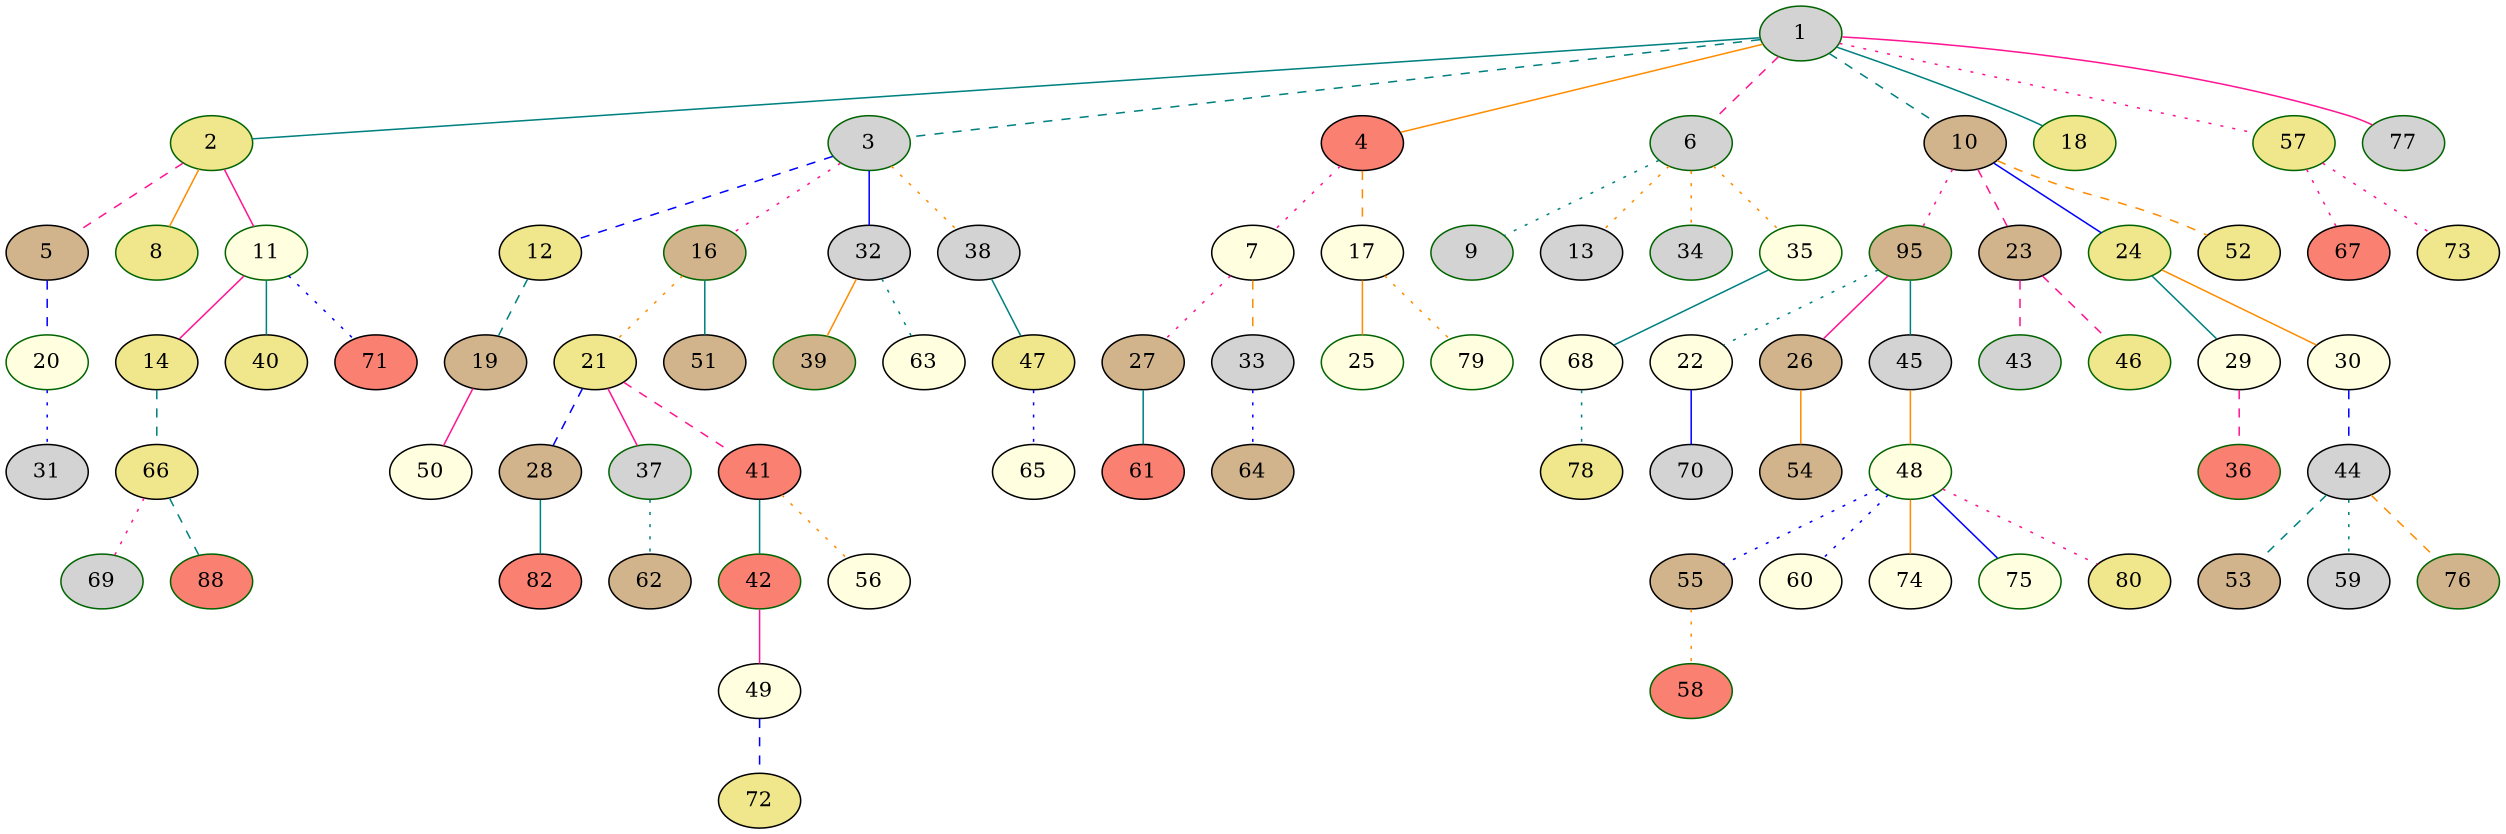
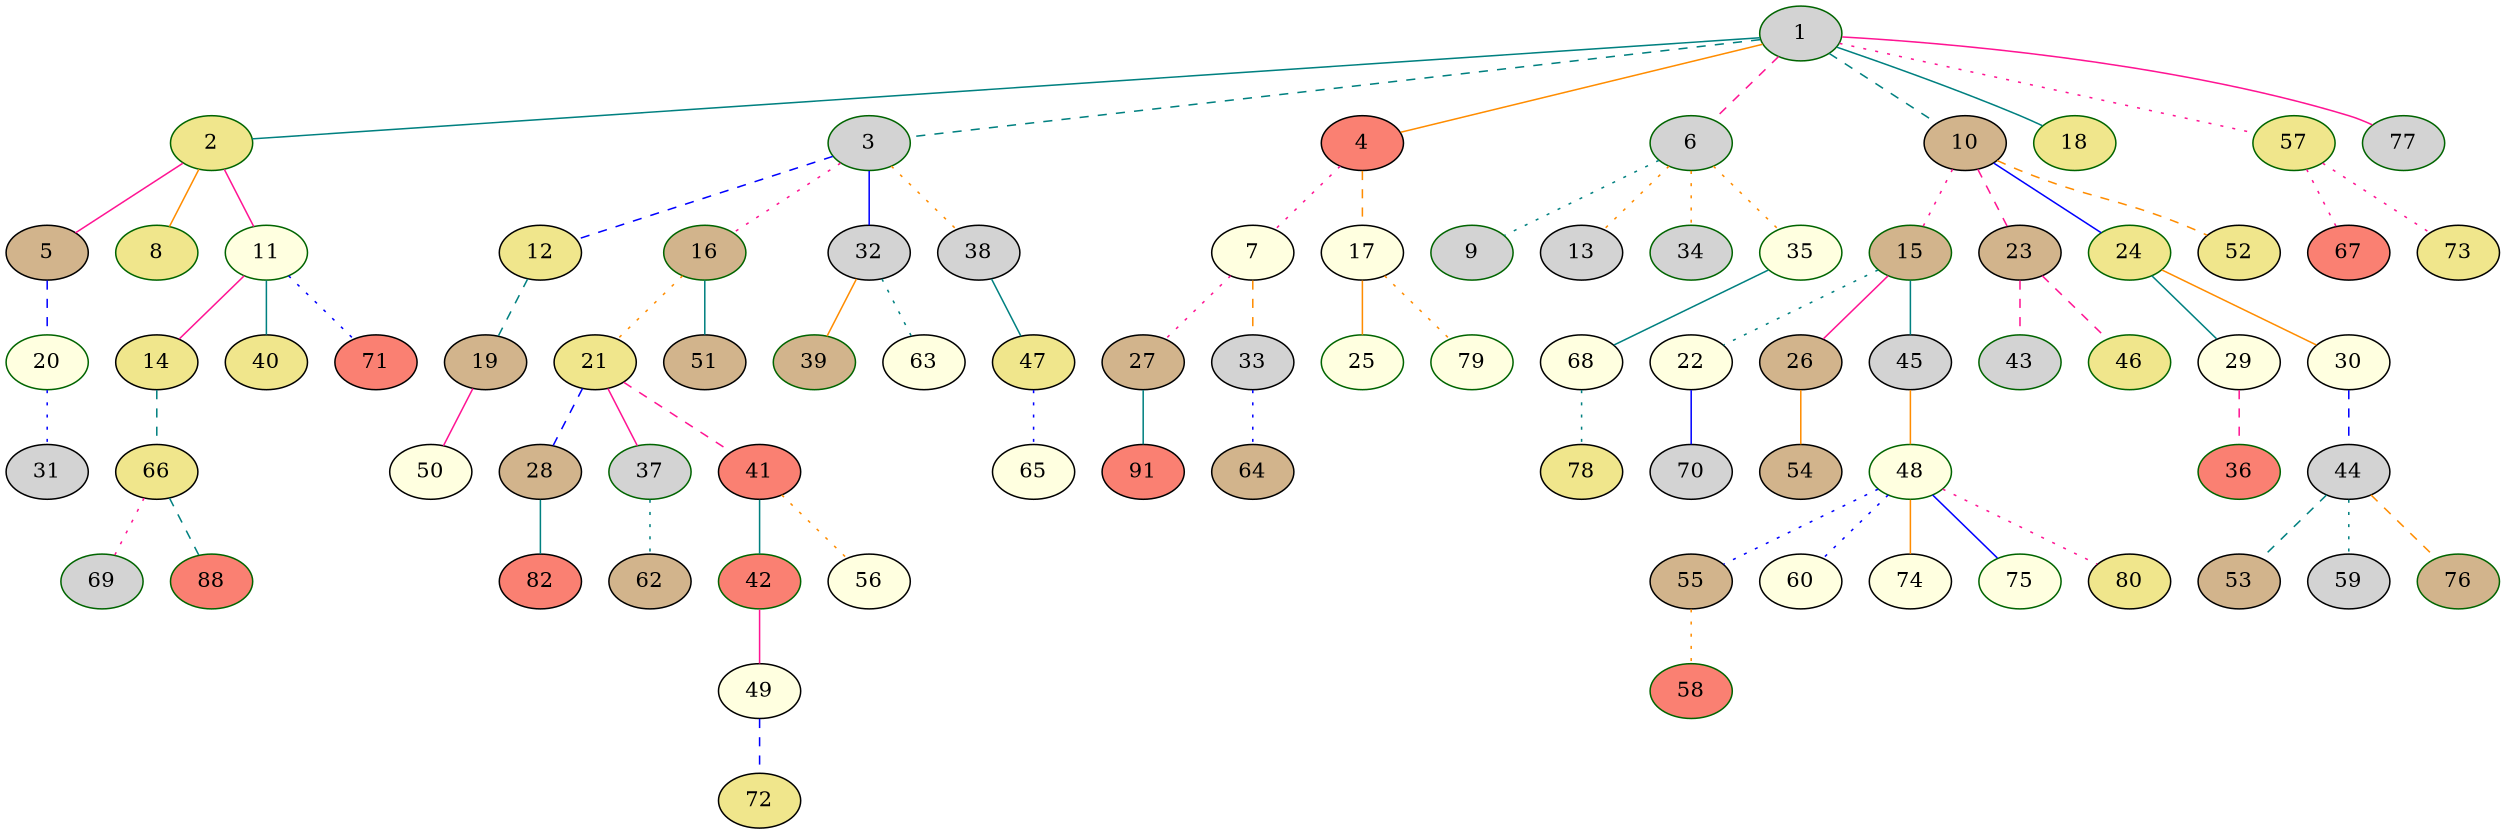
(129, 198) -> (129, 198)
(1910, 253) -> (1910, 253)
(1143, 472) -> (1143, 472)
